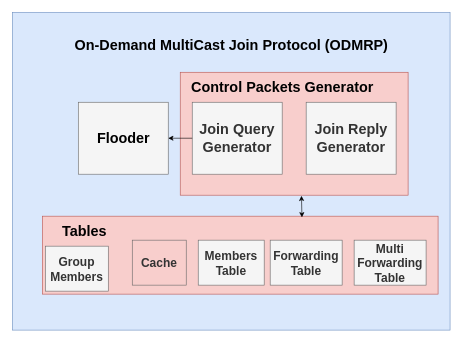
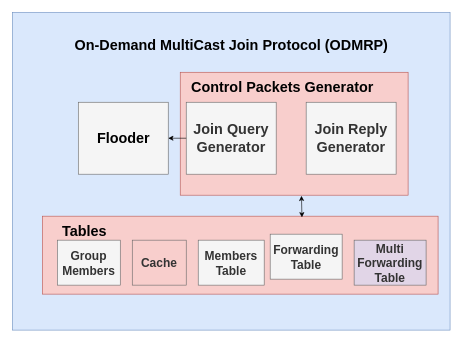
(237, 138) -> (231, 138)
(306, 263) -> (306, 257)
(390, 263) -> (390, 263)
(77, 269) -> (89, 263)
